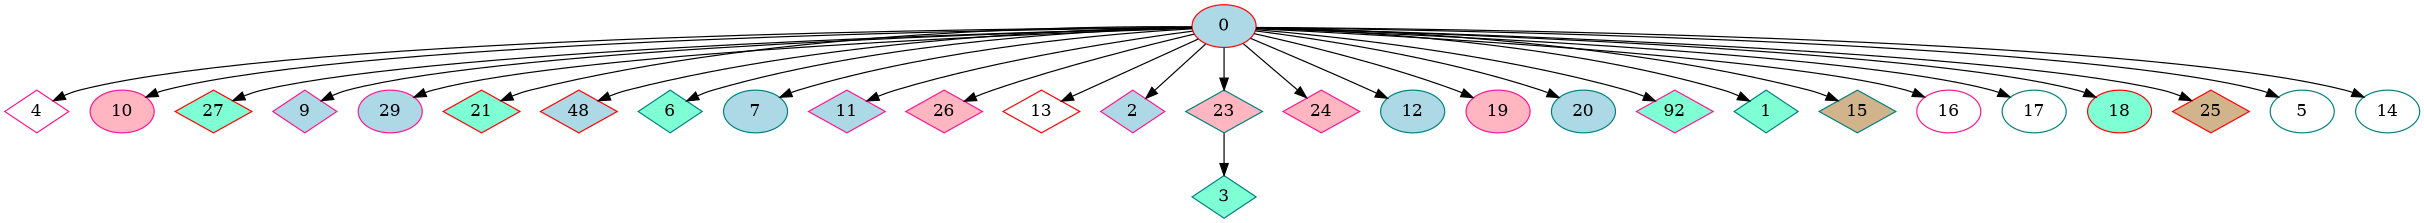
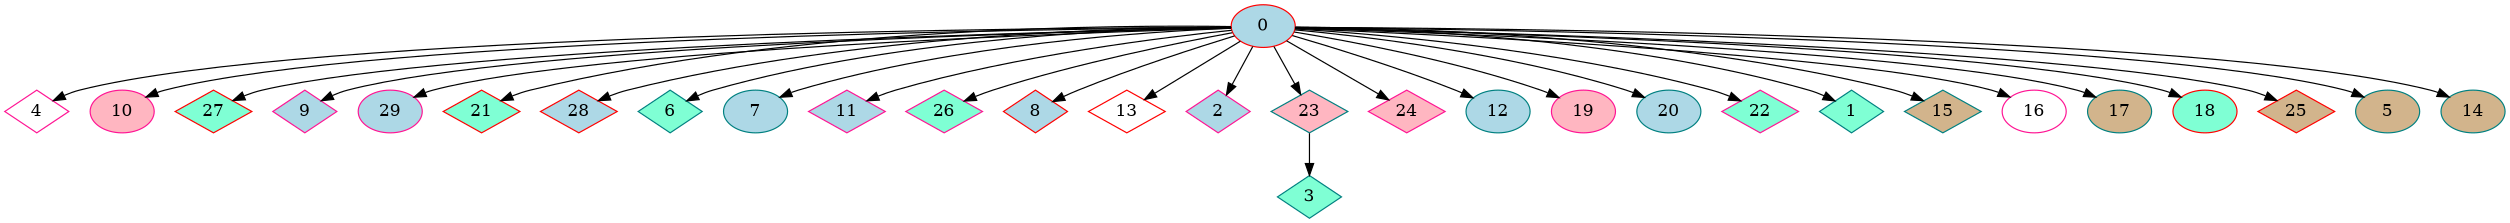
(579, 111) -> (579, 111)
(944, 111) -> (944, 111)
none -> (1035, 111)
(1675, 111) -> (1760, 111)
(2034, 111) -> (2120, 111)
(2302, 111) -> (2388, 111)
(2388, 111) -> (2473, 111)
